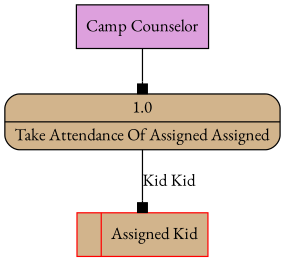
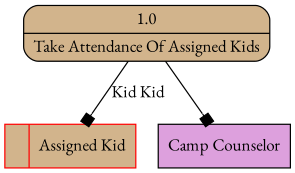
(142, 65) -> (184, 87)
(142, 135) -> (147, 47)
